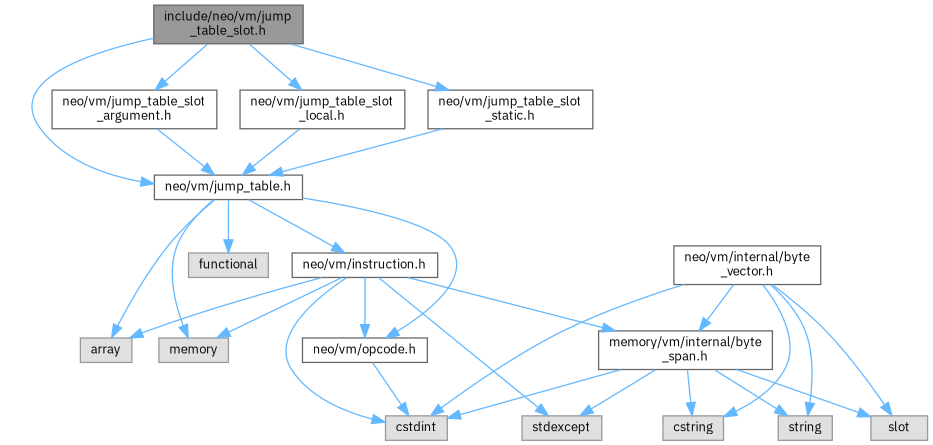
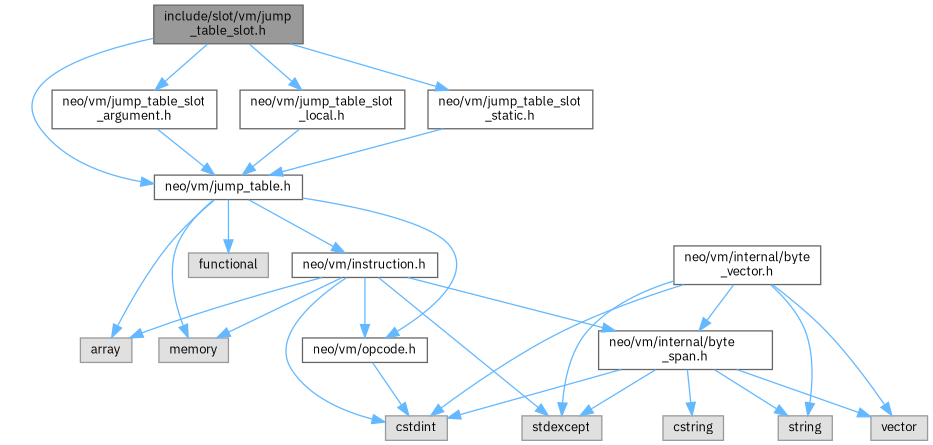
(228, 24) -> (228, 24)
(686, 350) -> (686, 350)
(789, 357) -> (587, 332)
(899, 428) -> (899, 428)
